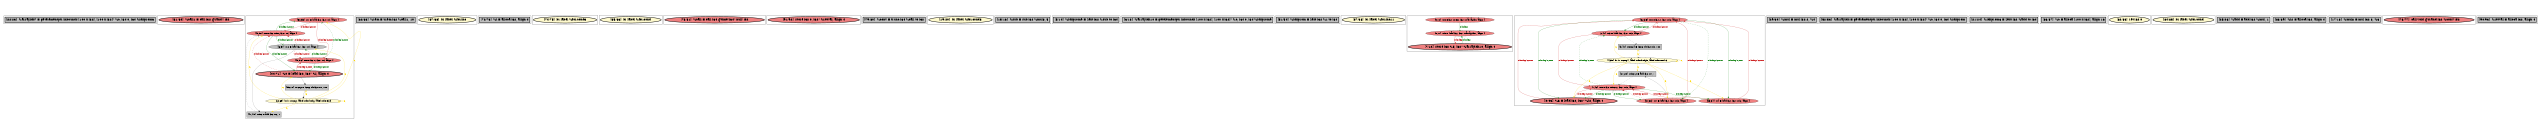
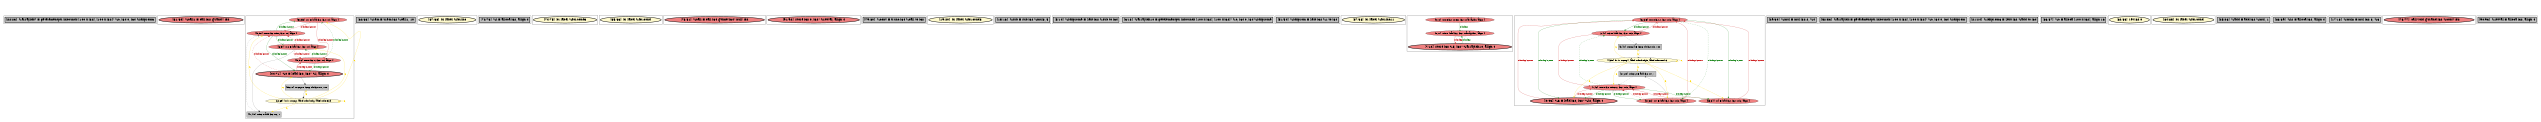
(298, 47) -> (298, 47)
